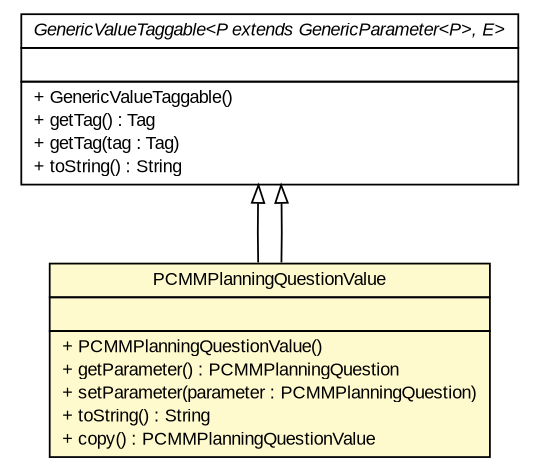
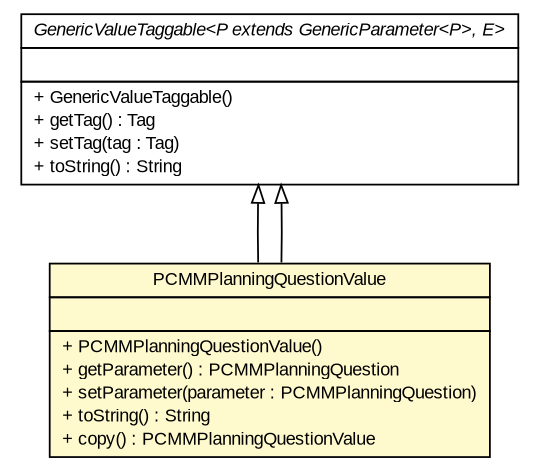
(106, 144) -> (106, 144)
